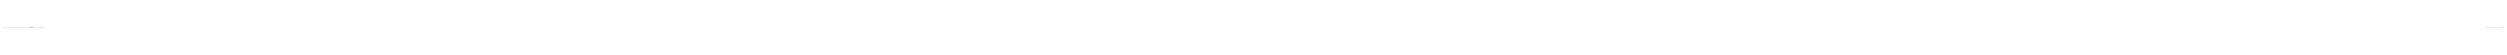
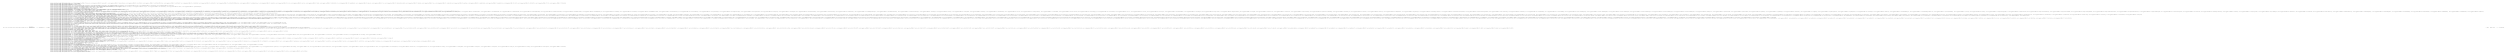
none -> (1265, 27)
